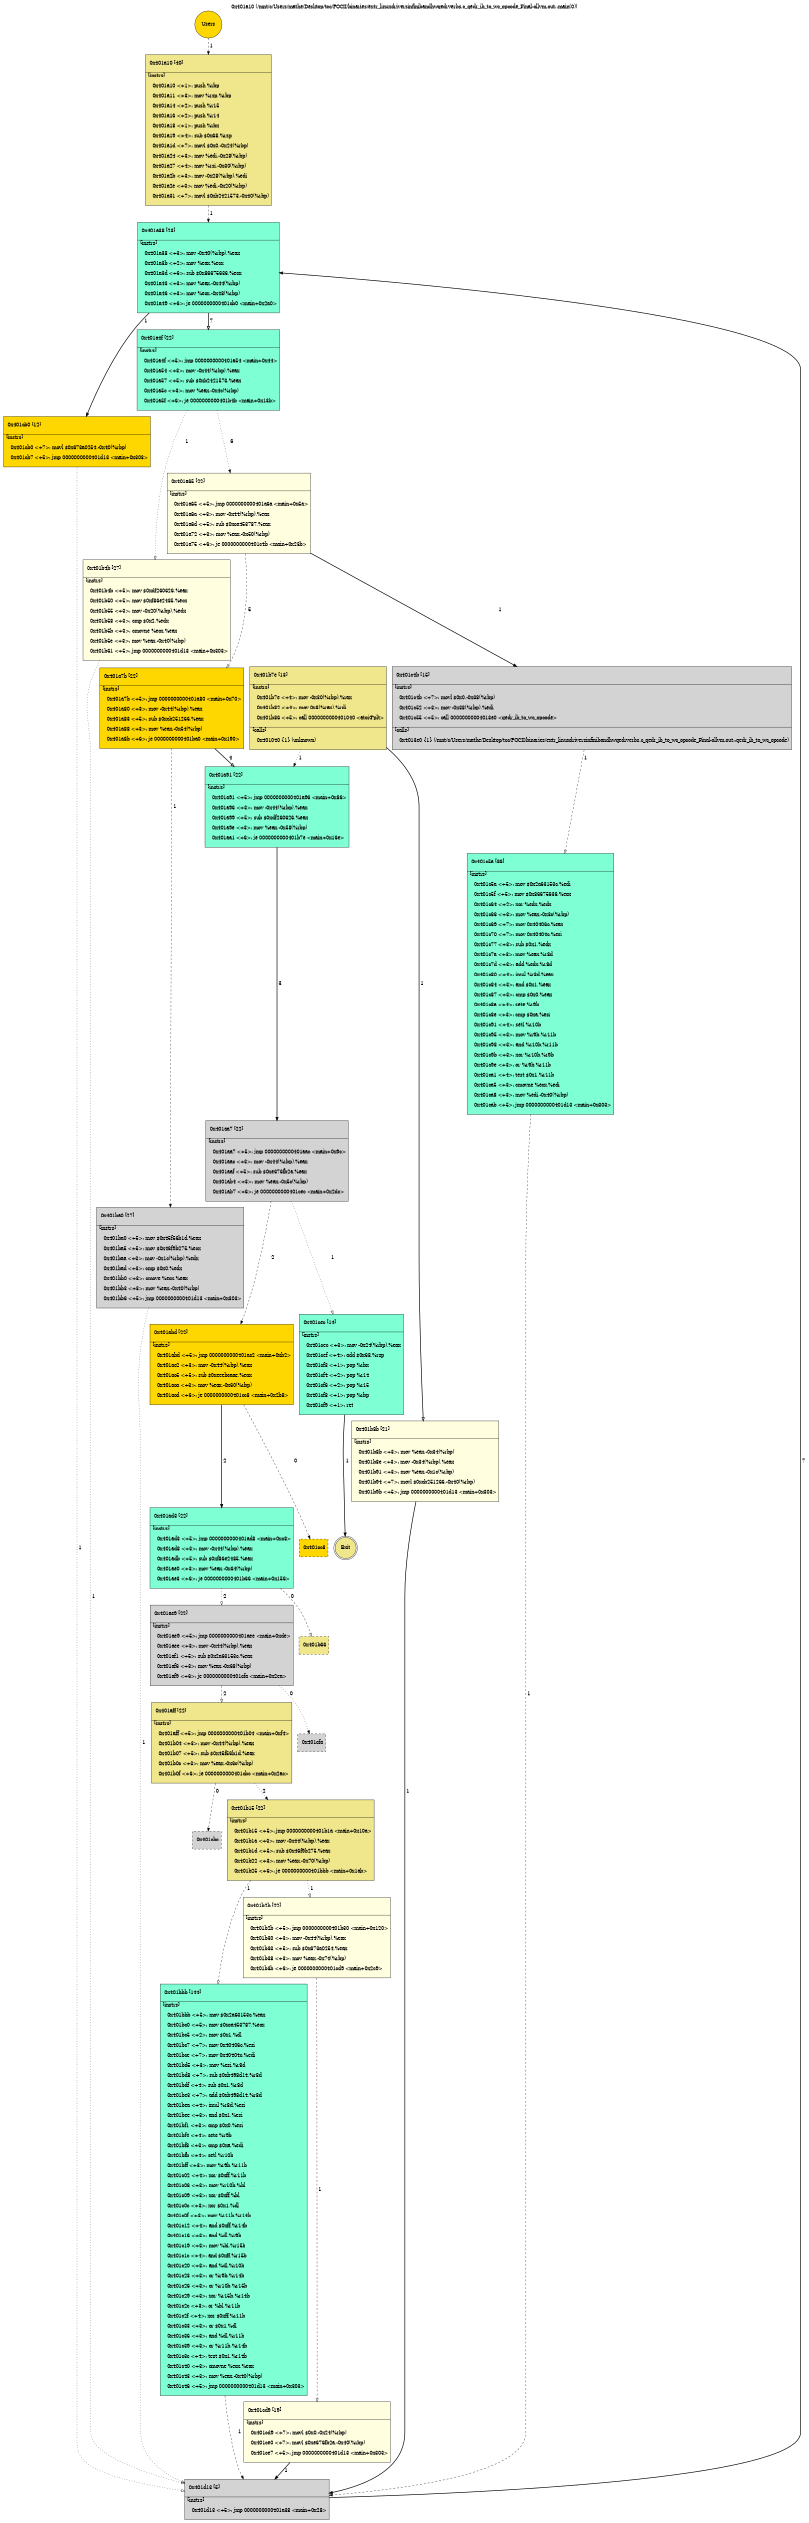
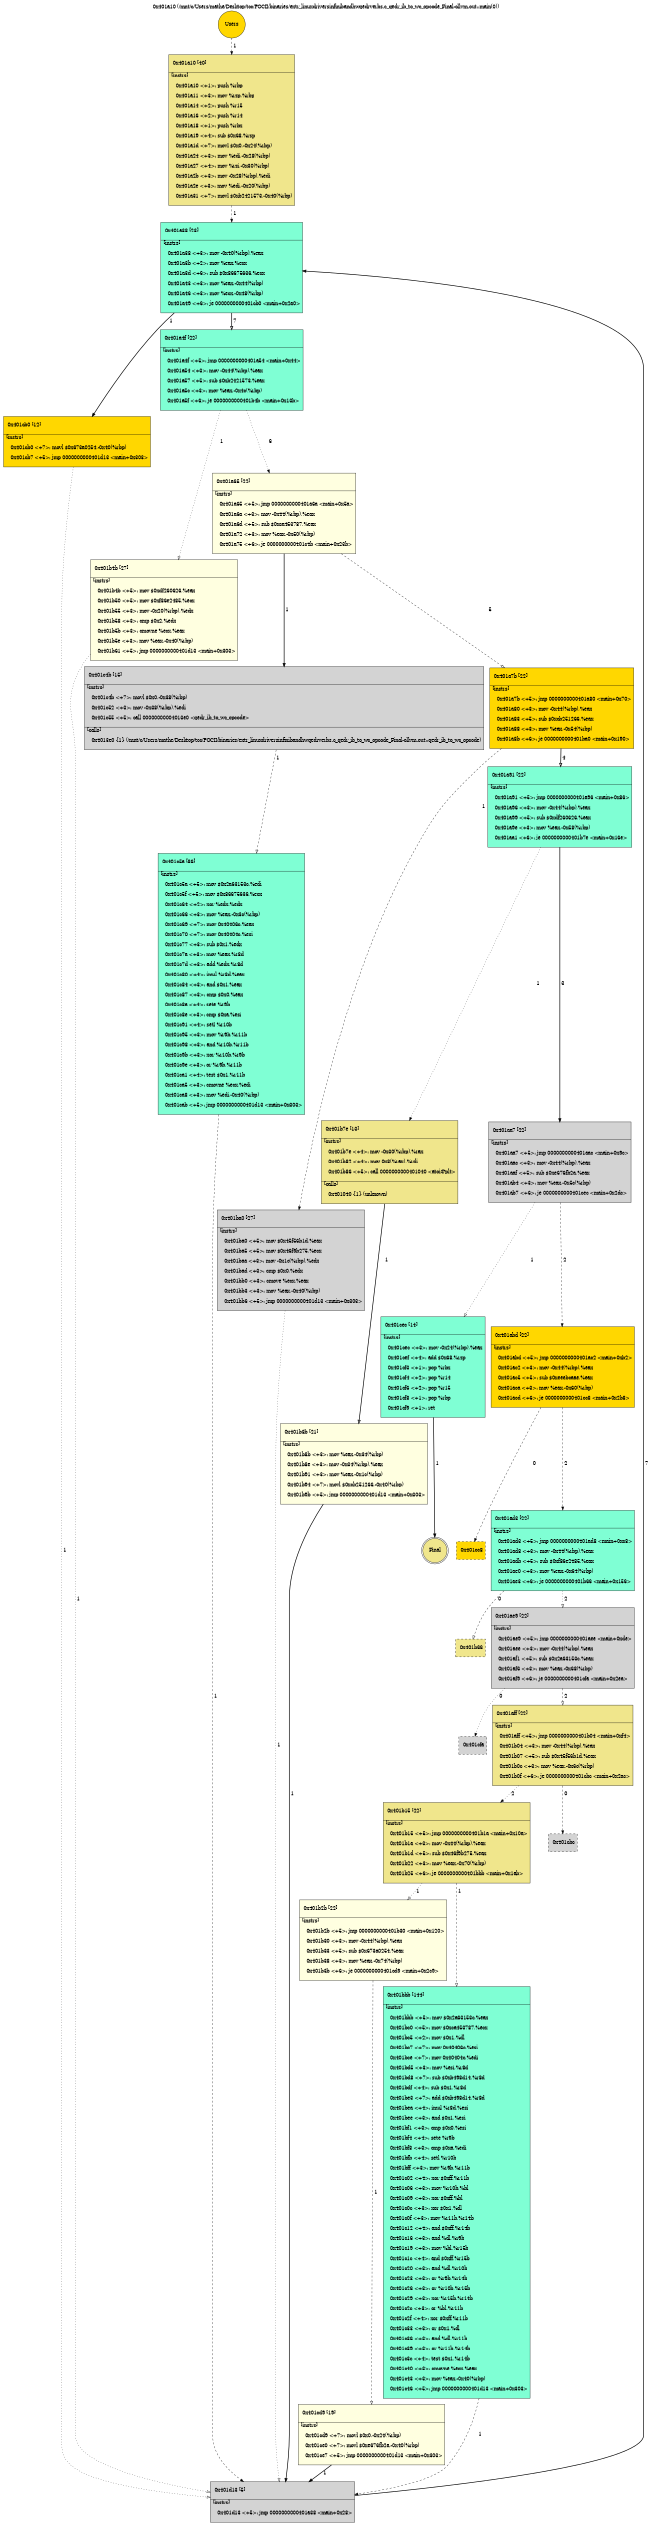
(298, 757) -> (476, 982)
(222, 1455) -> (563, 1457)
(346, 1548) -> (435, 1551)
